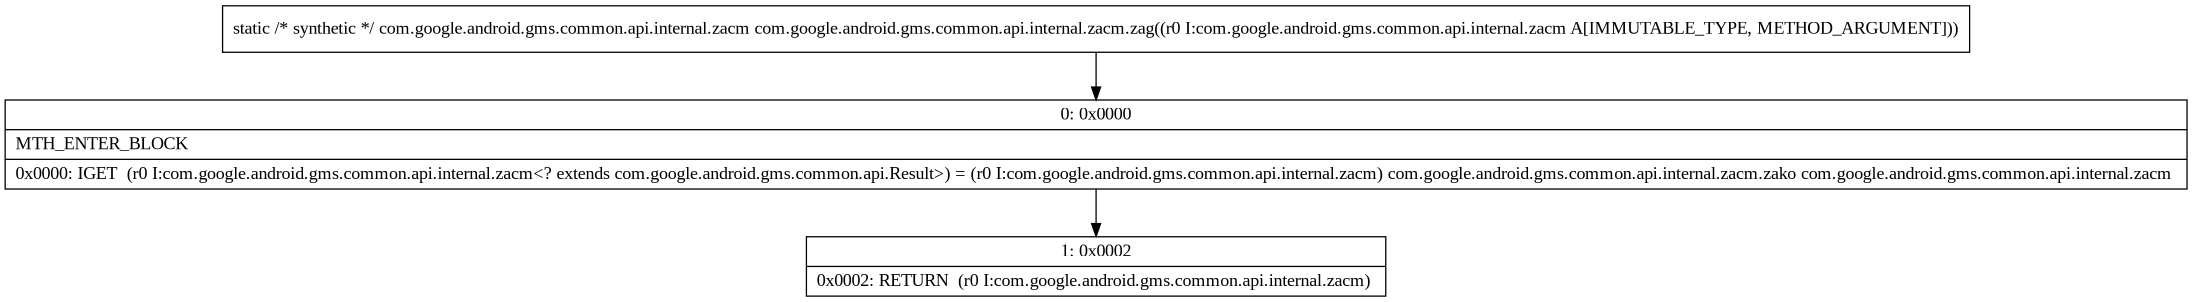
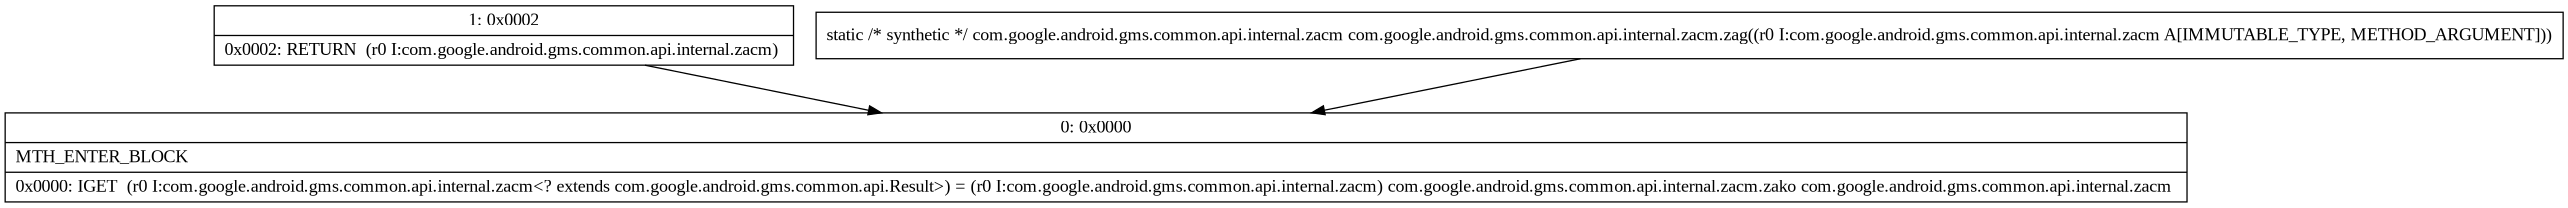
(1096, 206) -> (757, 88)
